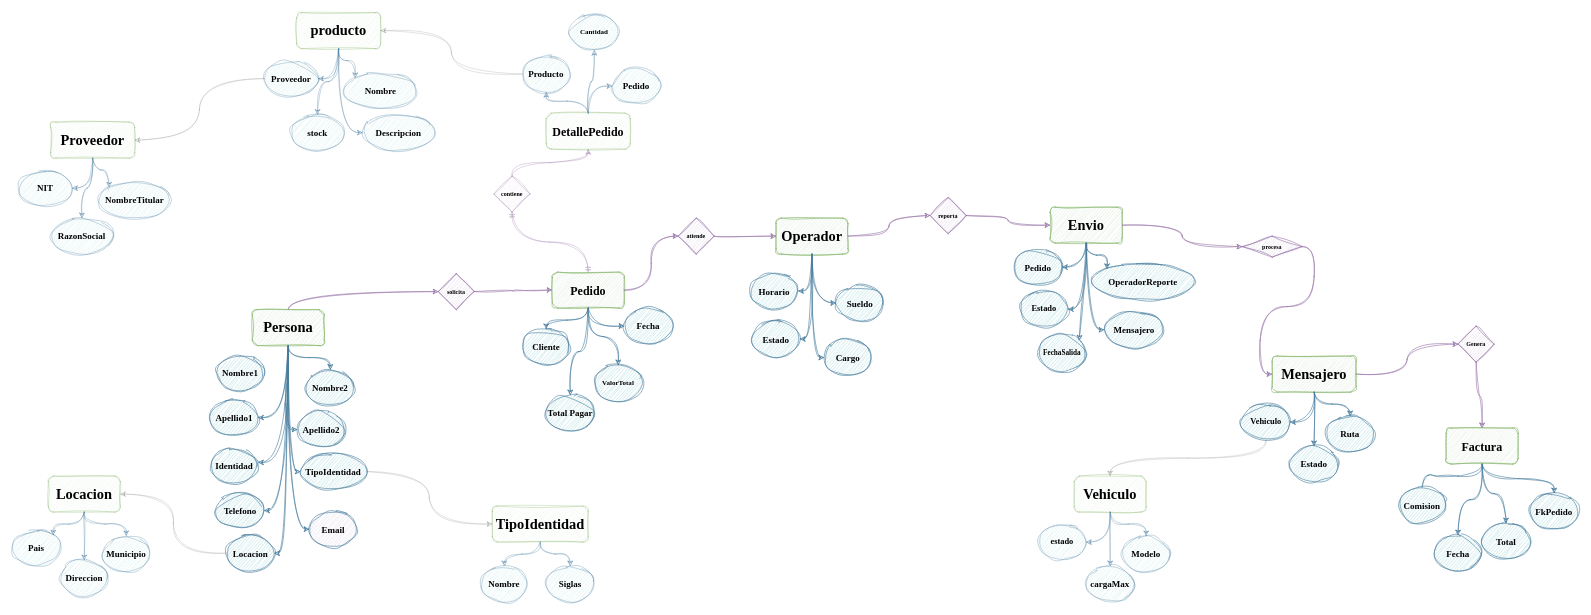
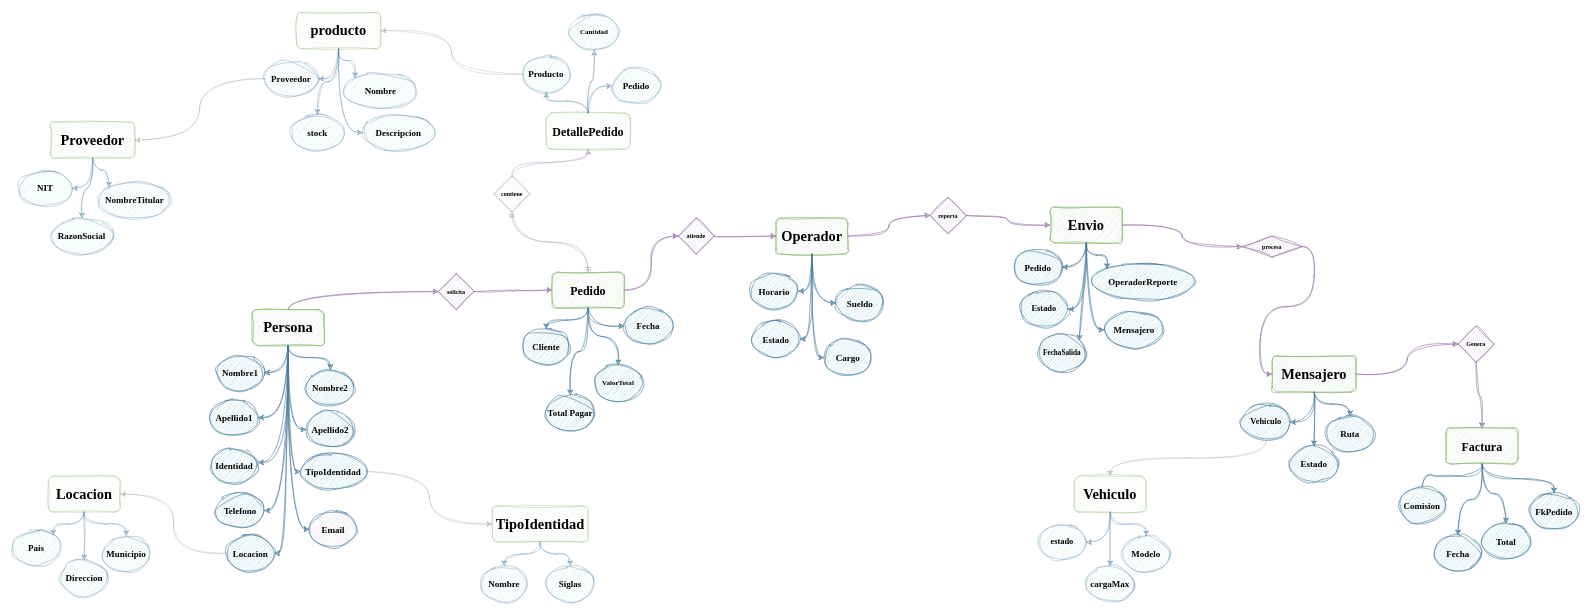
none -> (279, 370)
(321, 430) -> (330, 430)
